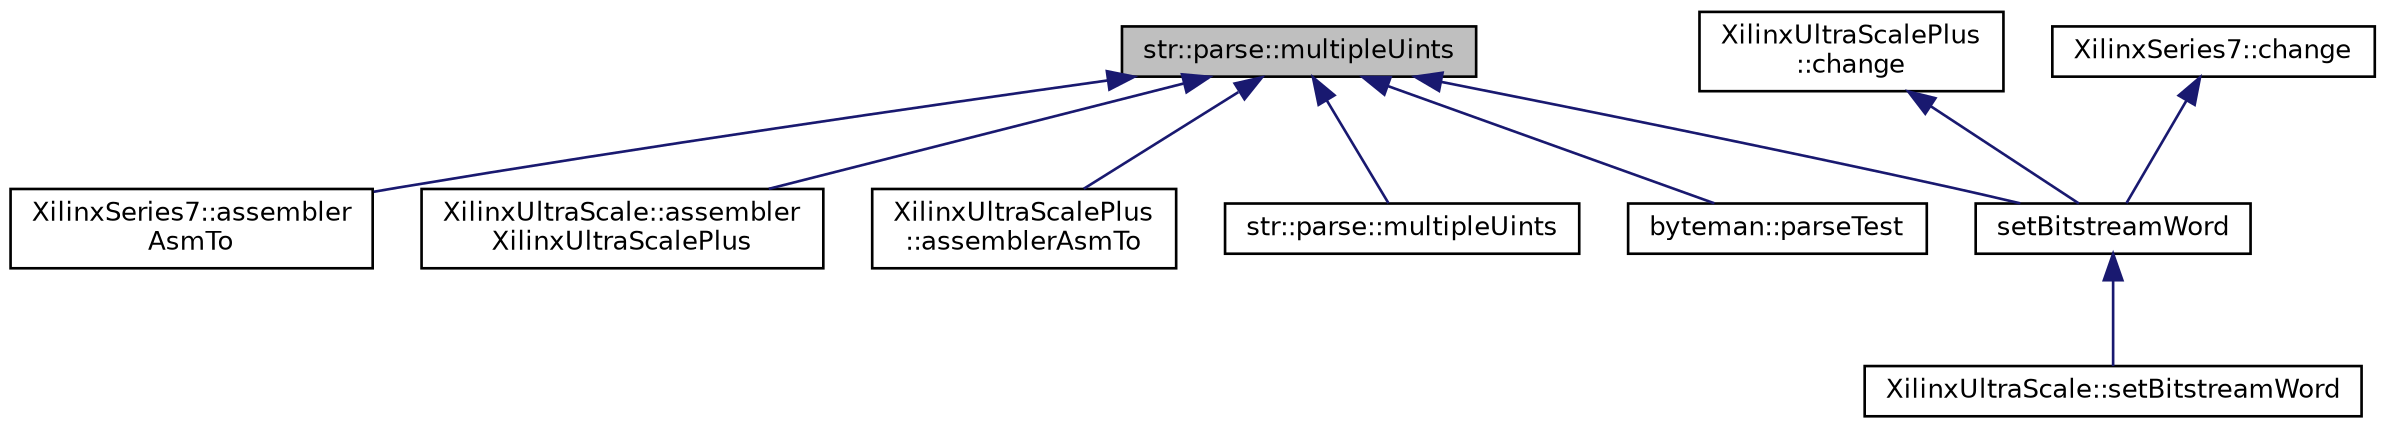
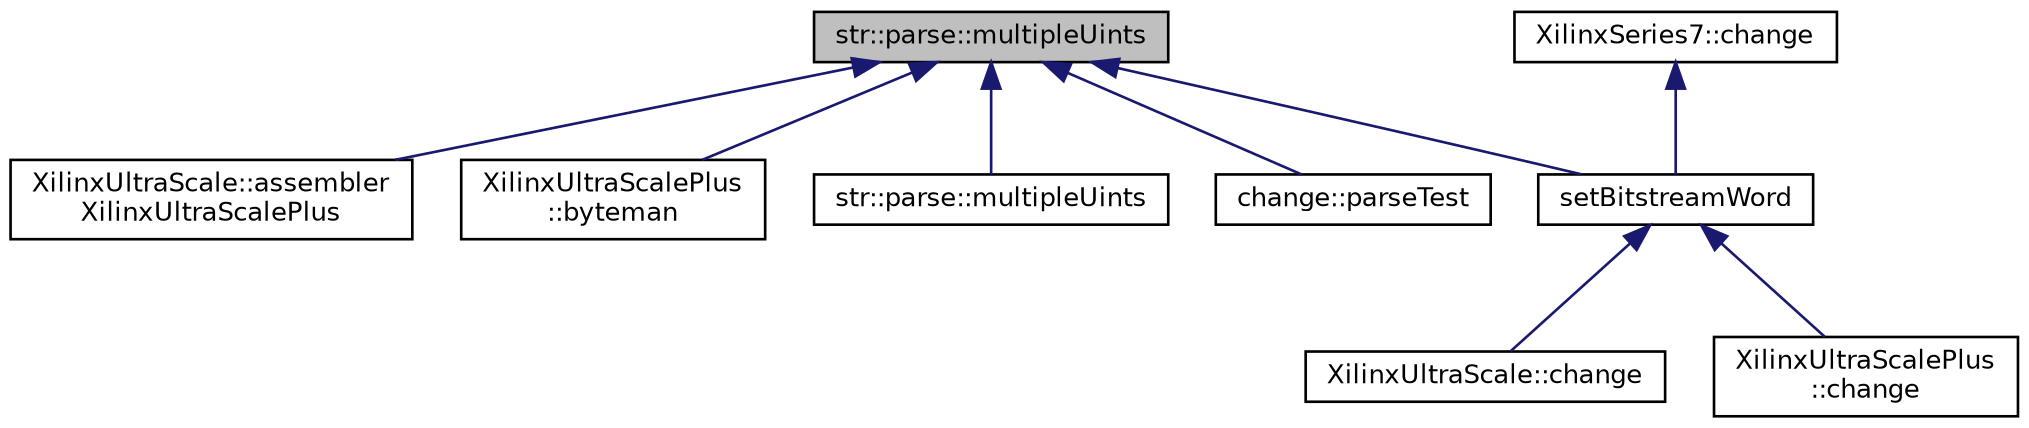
(2005, 155) -> (1773, 290)
(192, 229) -> none
(1024, 229) -> (613, 200)
(1777, 229) -> (1353, 200)
(2113, 391) -> (1485, 377)
